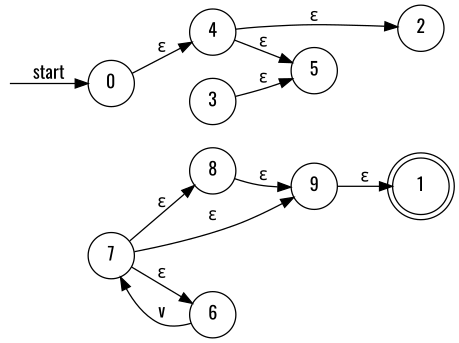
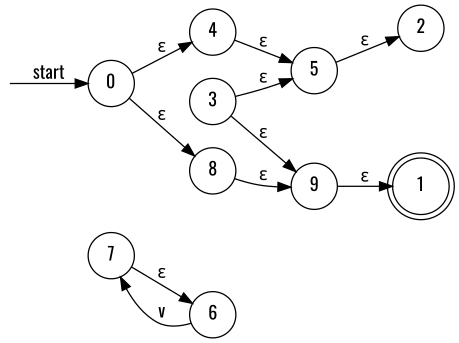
(310, 25) -> (362, 52)
(157, 218) -> (157, 123)
(210, 233) -> (259, 140)
